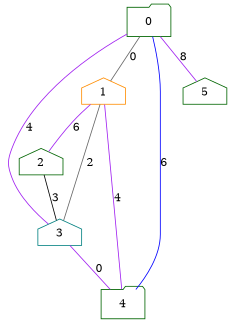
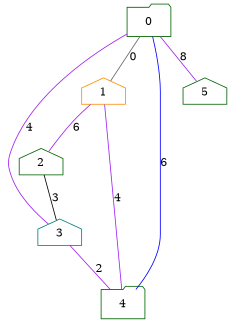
(82, 163) -> none
(99, 269) -> (99, 269)
